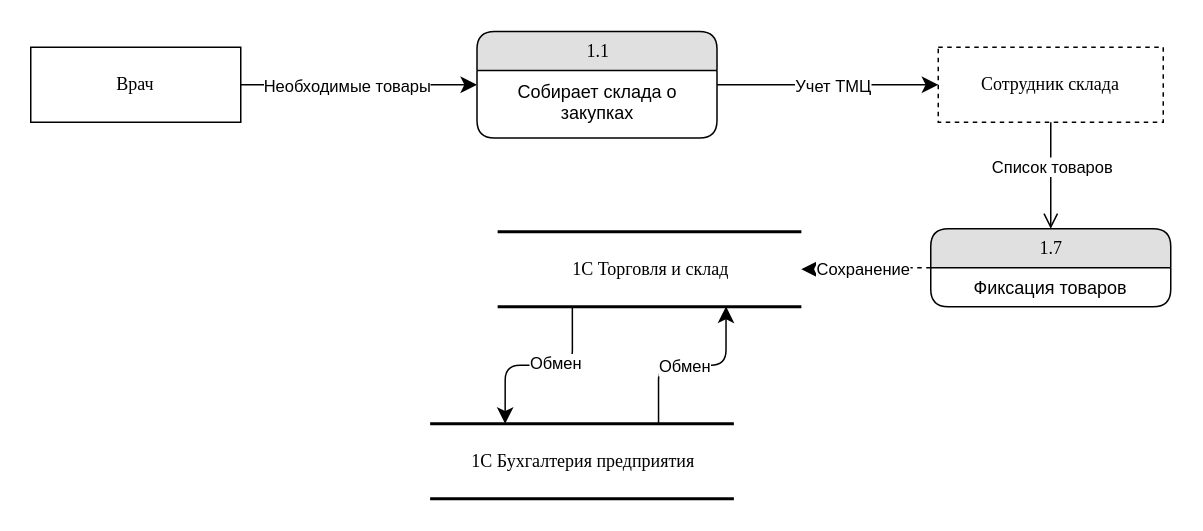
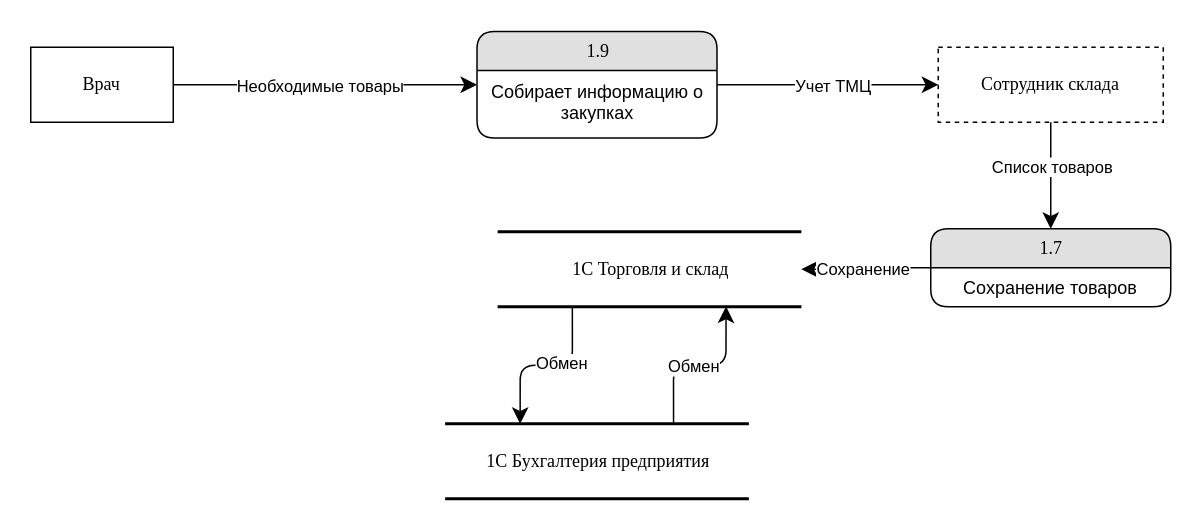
(599, 52) -> (599, 52)
(136, 85) -> (102, 85)
(598, 103) -> (598, 103)
(1051, 218) -> (1051, 215)
(920, 268) -> (920, 268)
(1051, 289) -> (1051, 289)
(582, 461) -> (597, 461)
